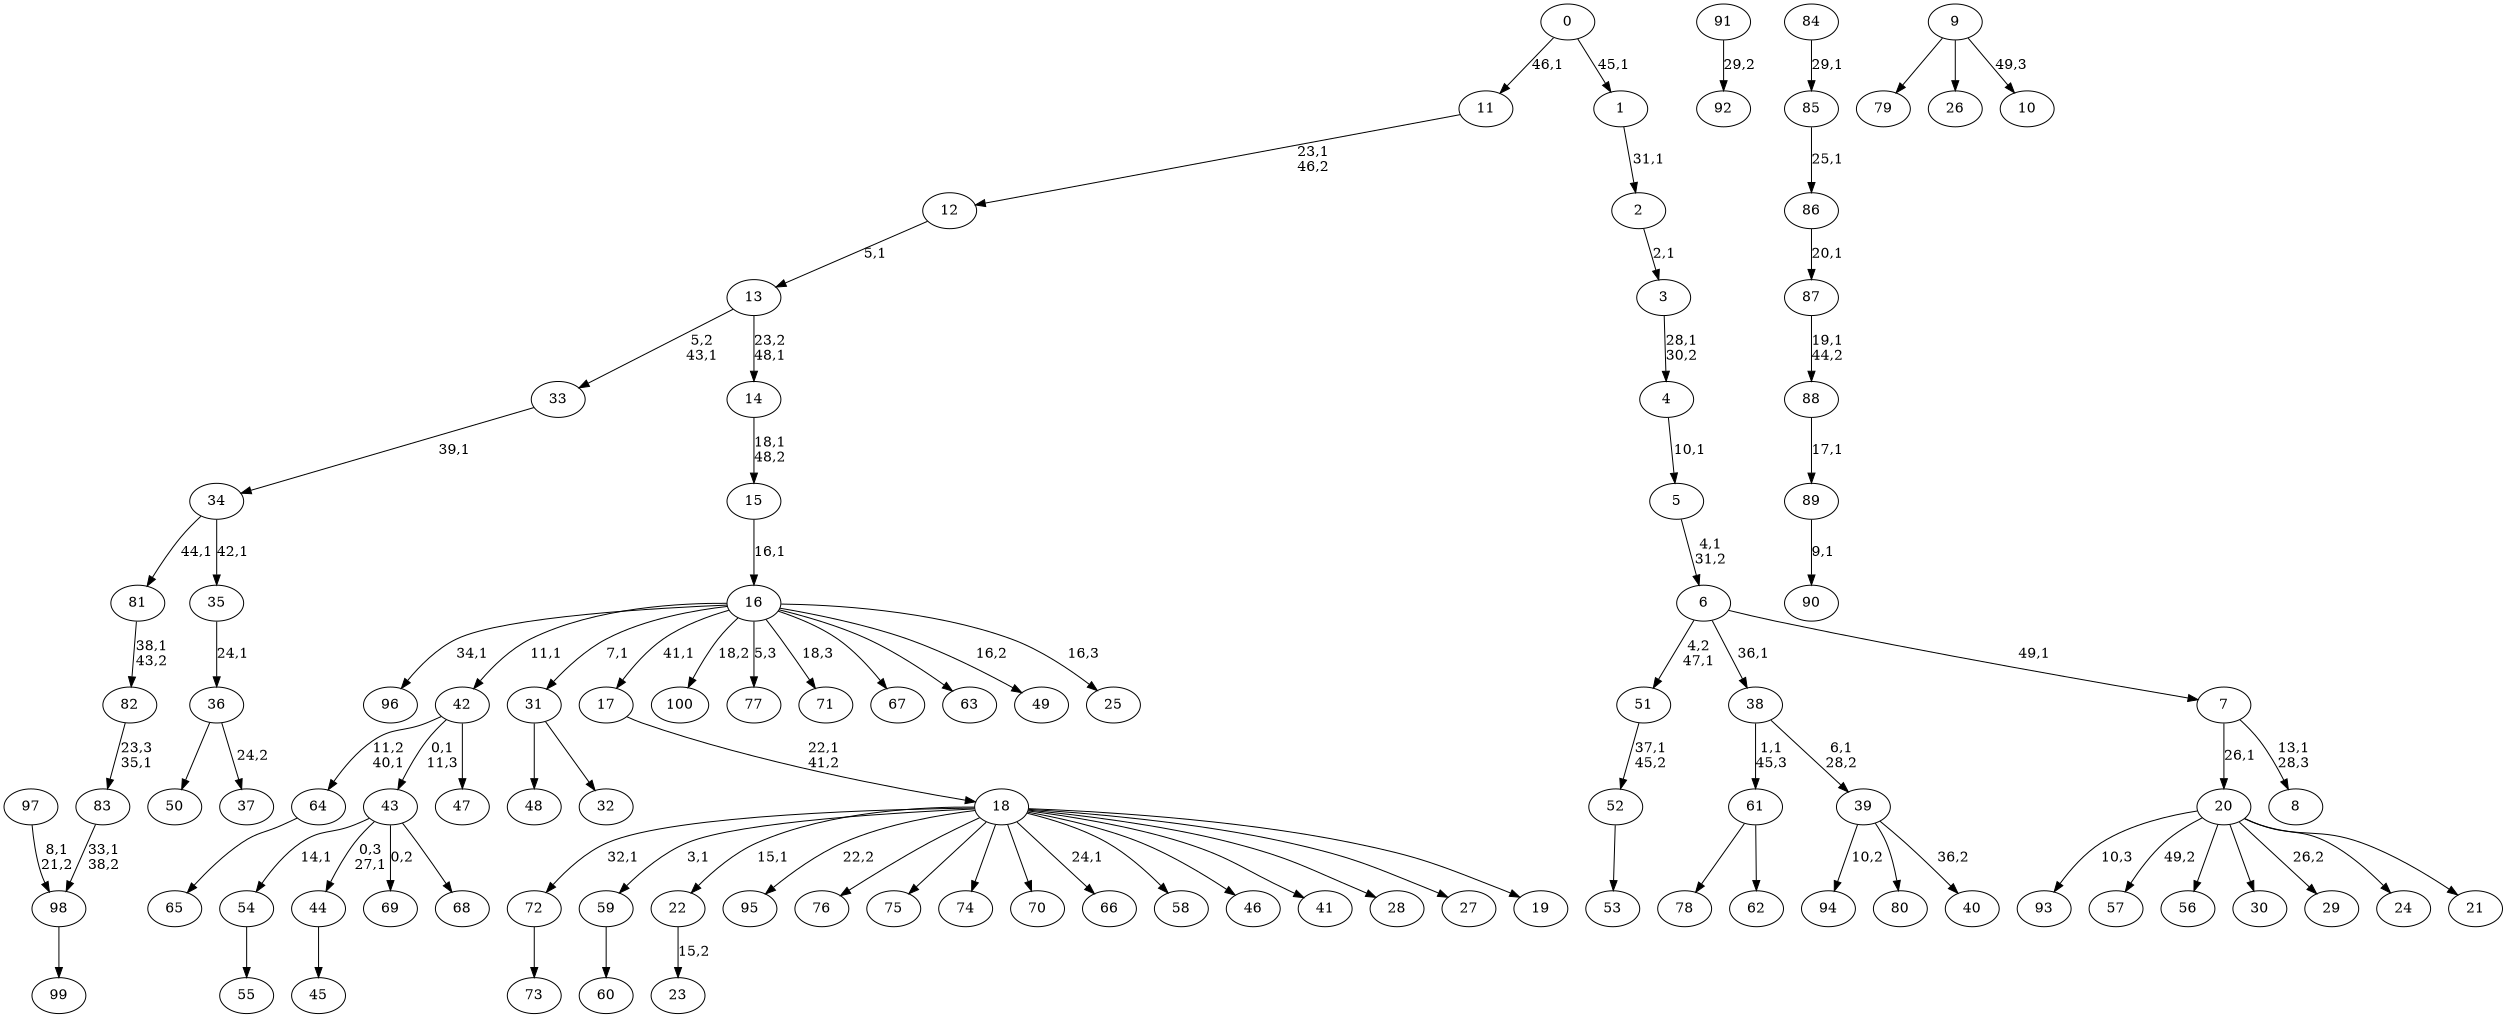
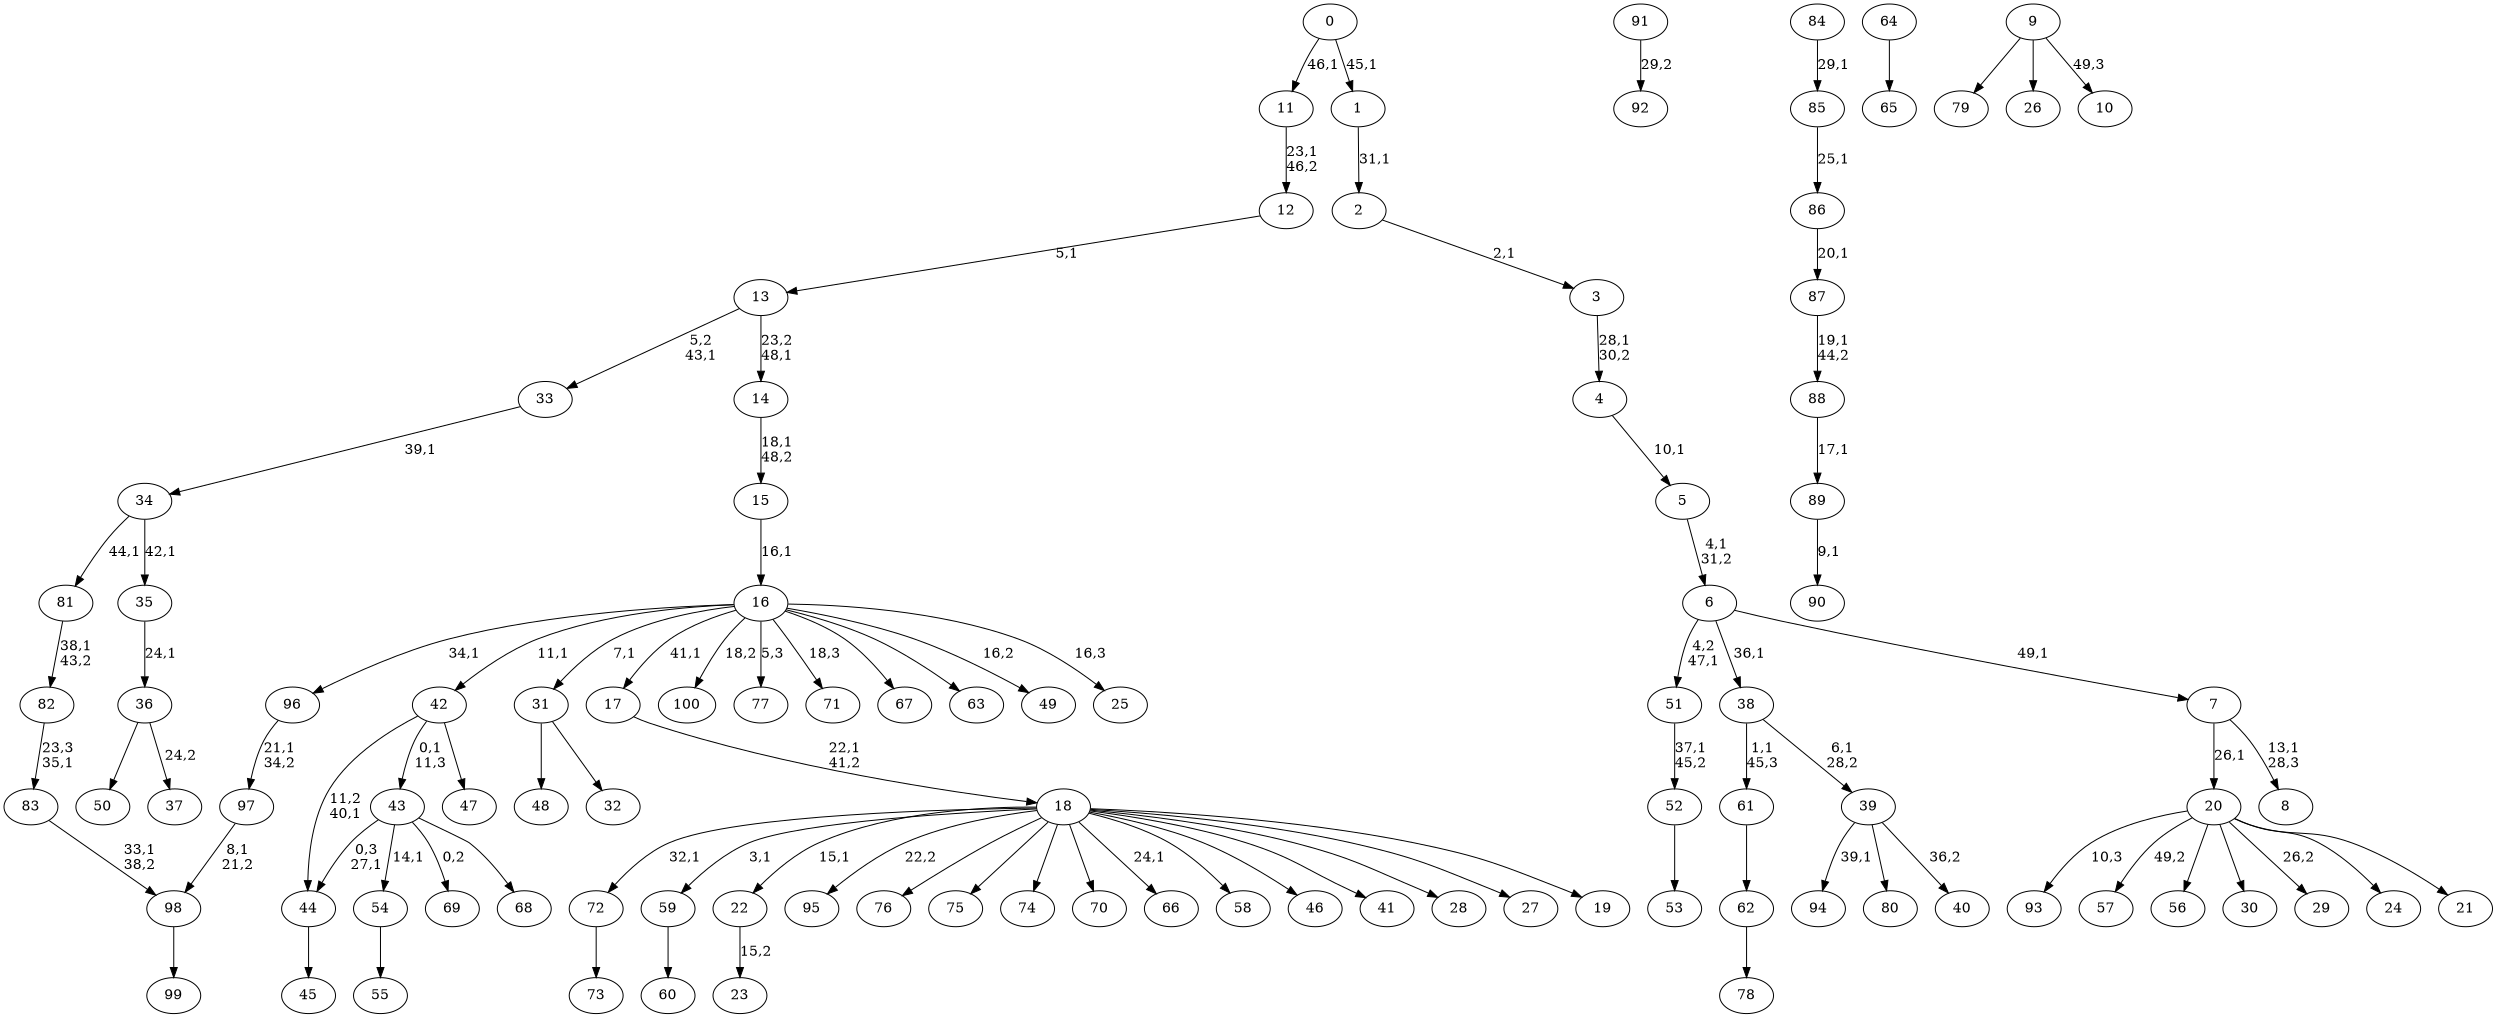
(380, 736) -> (335, 781)
none -> (261, 748)
(1723, 854) -> (1747, 947)
(1867, 858) -> (1856, 858)
